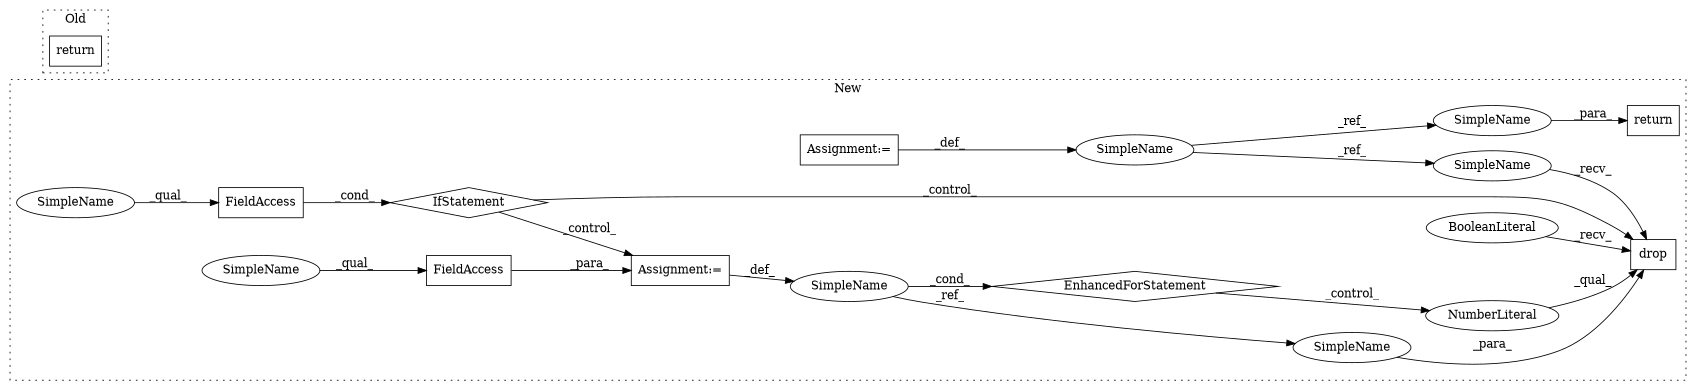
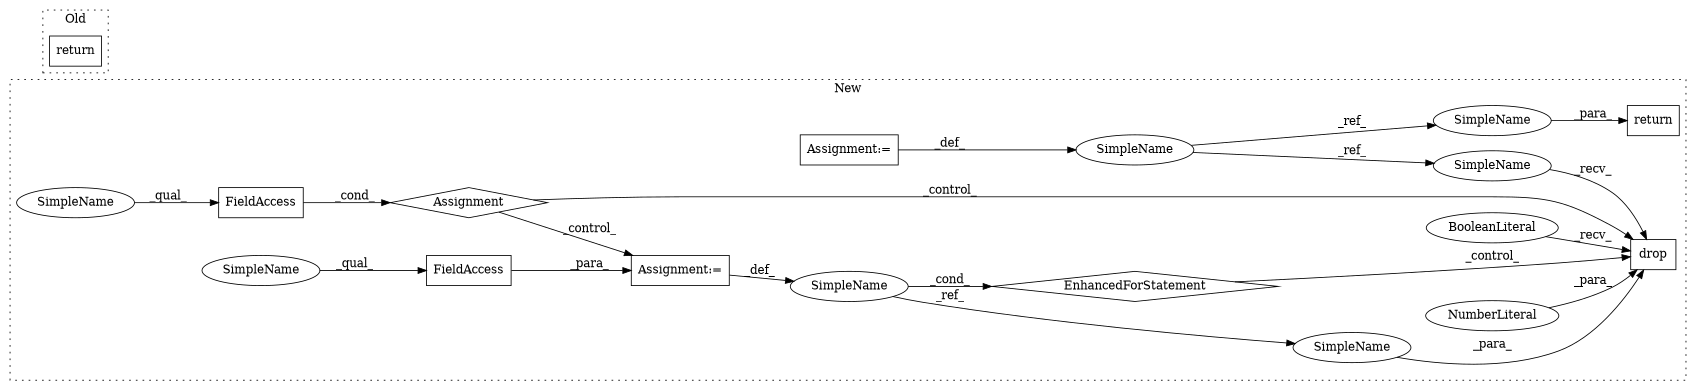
(469, 203) -> (469, 203)
(1593, 281) -> (1593, 281)
(1318, 301) -> (1429, 271)
